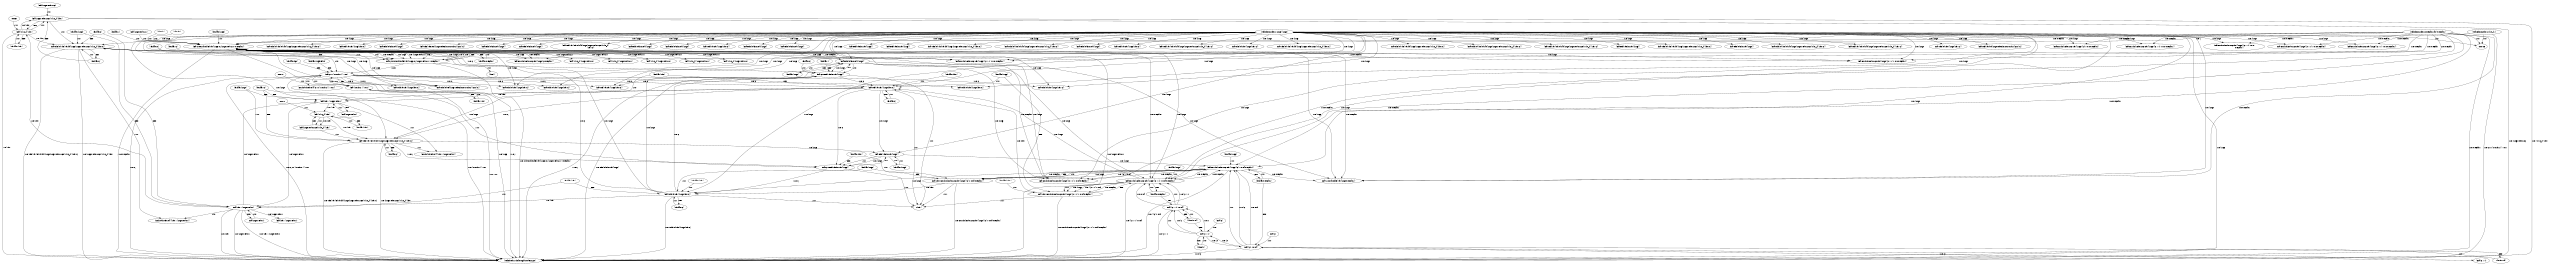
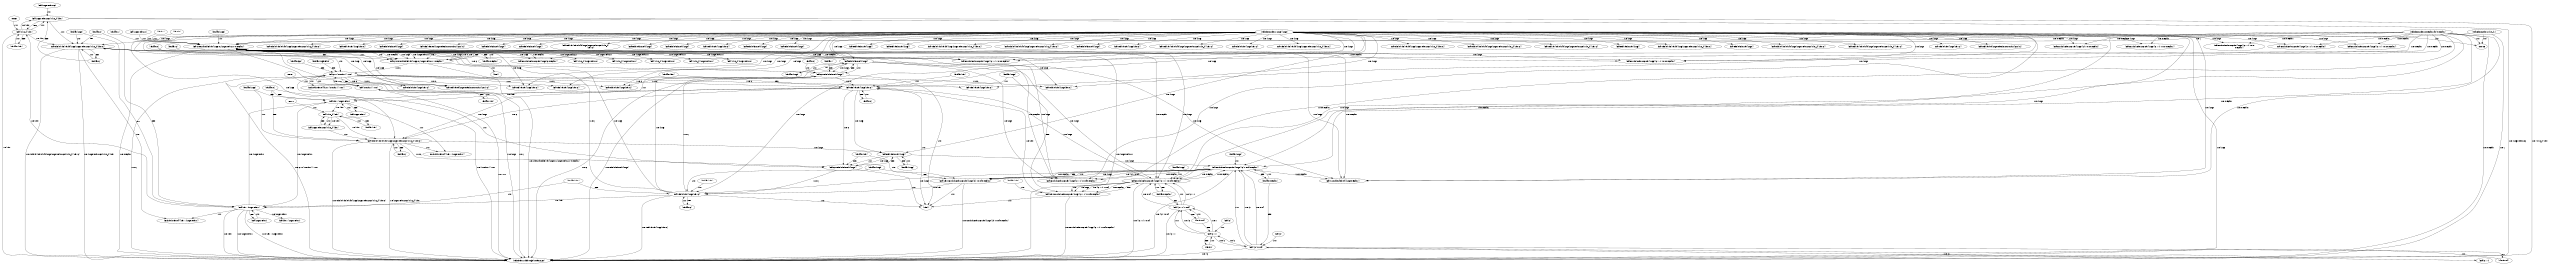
(2495, 148) -> (2502, 148)
